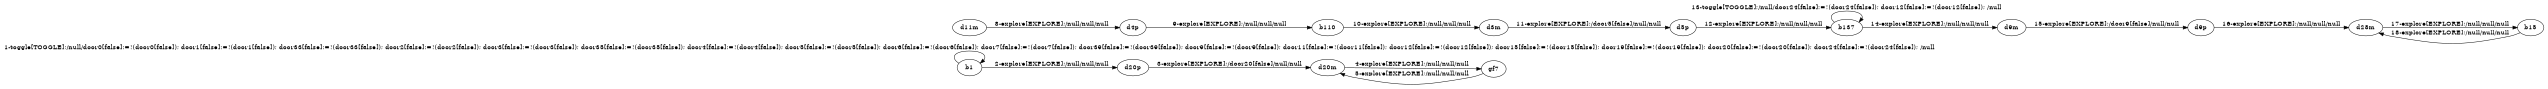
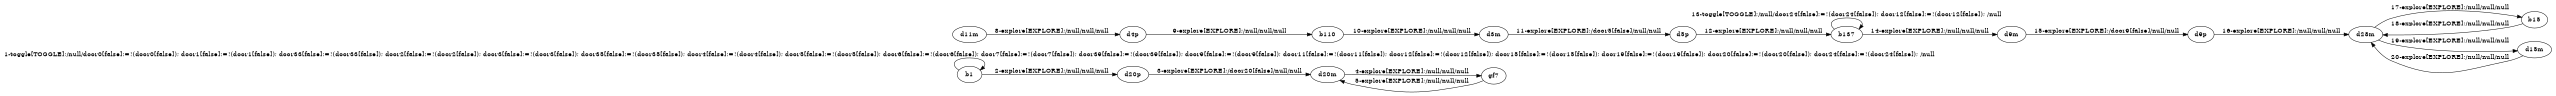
none -> (2535, 50)
